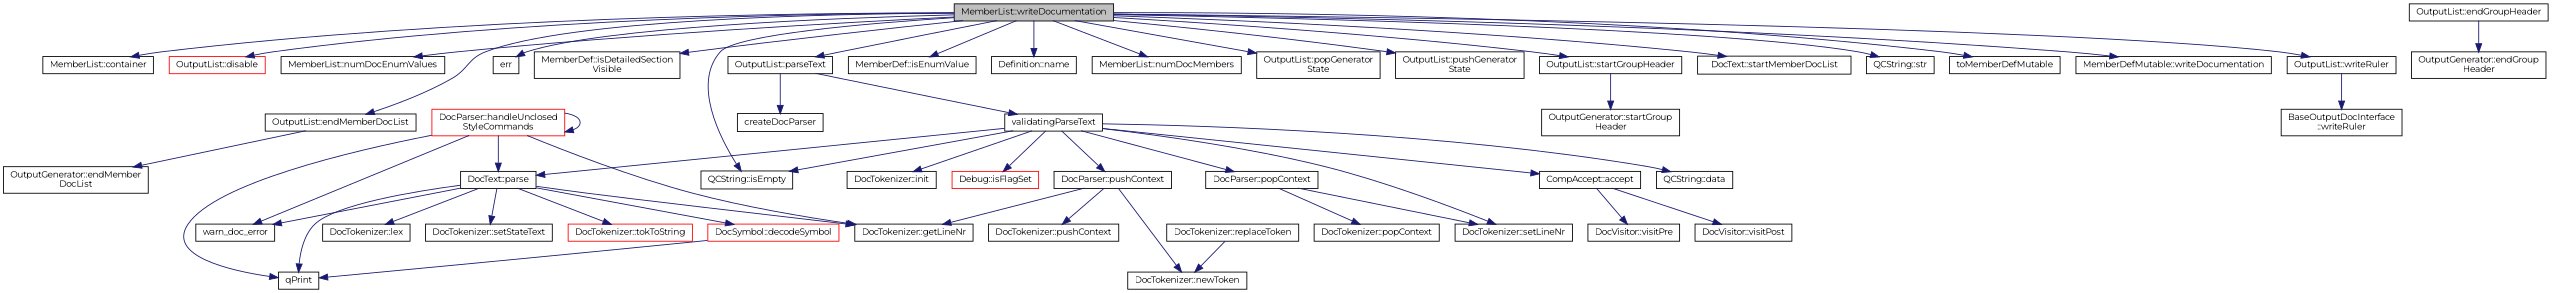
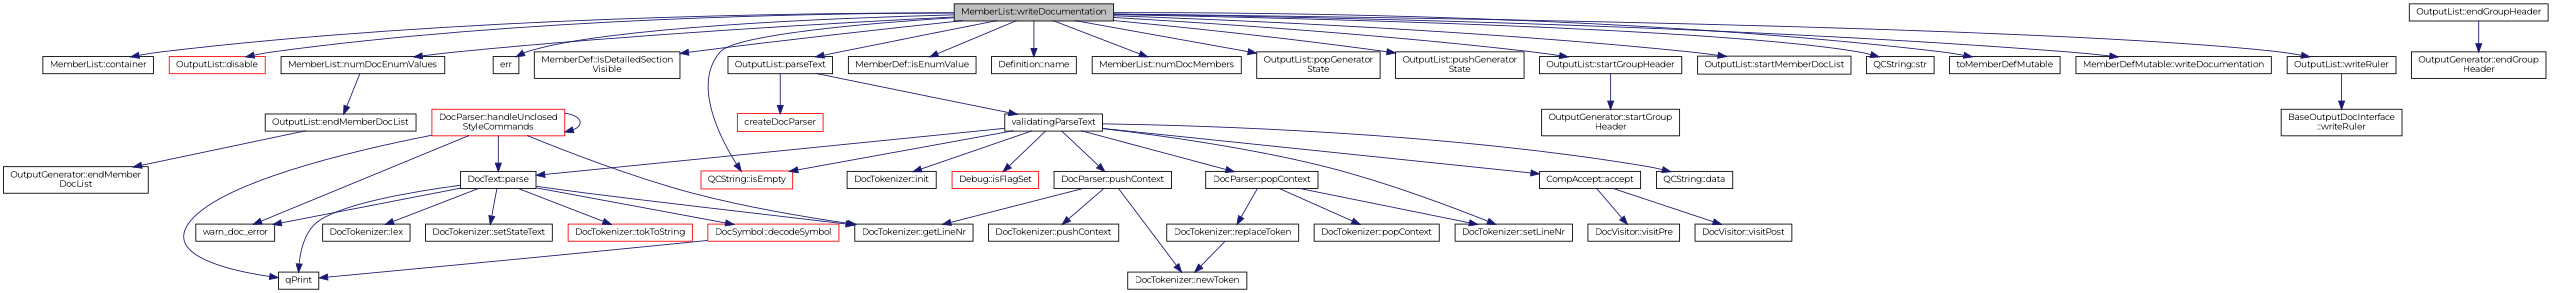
(625, 27) -> (353, 90)
(1774, 65) -> (1774, 65)
(780, 123) -> (780, 123)
(747, 180) -> (747, 180)
none -> (1249, 203)
